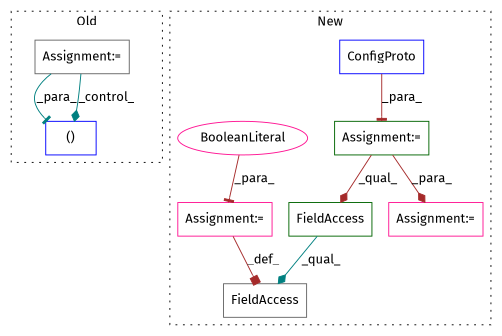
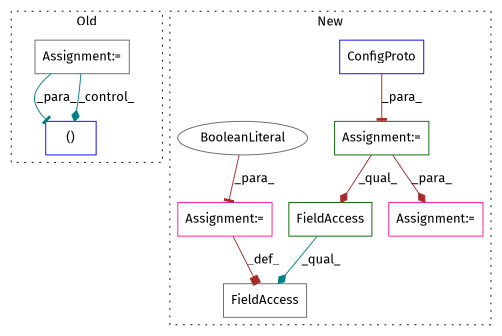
(243, 138) -> (243, 138)
